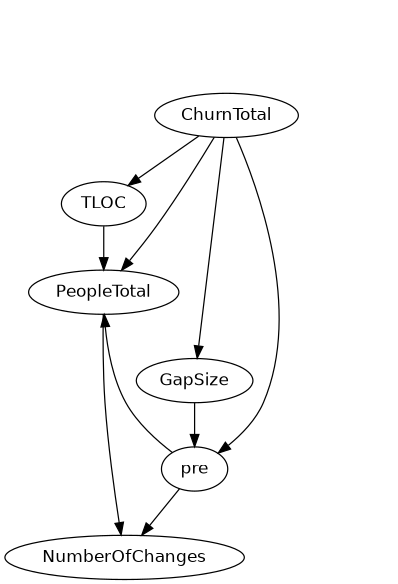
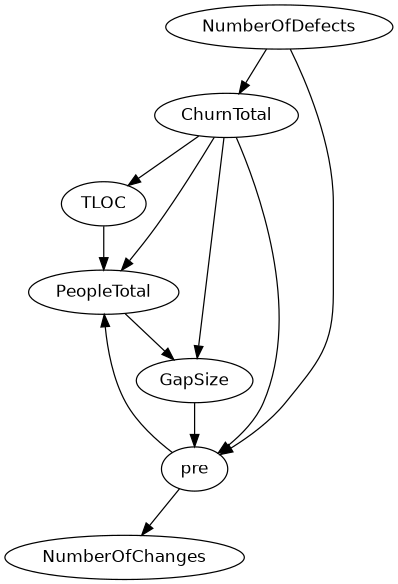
none -> (279, 27)
(106, 419) -> (145, 333)
